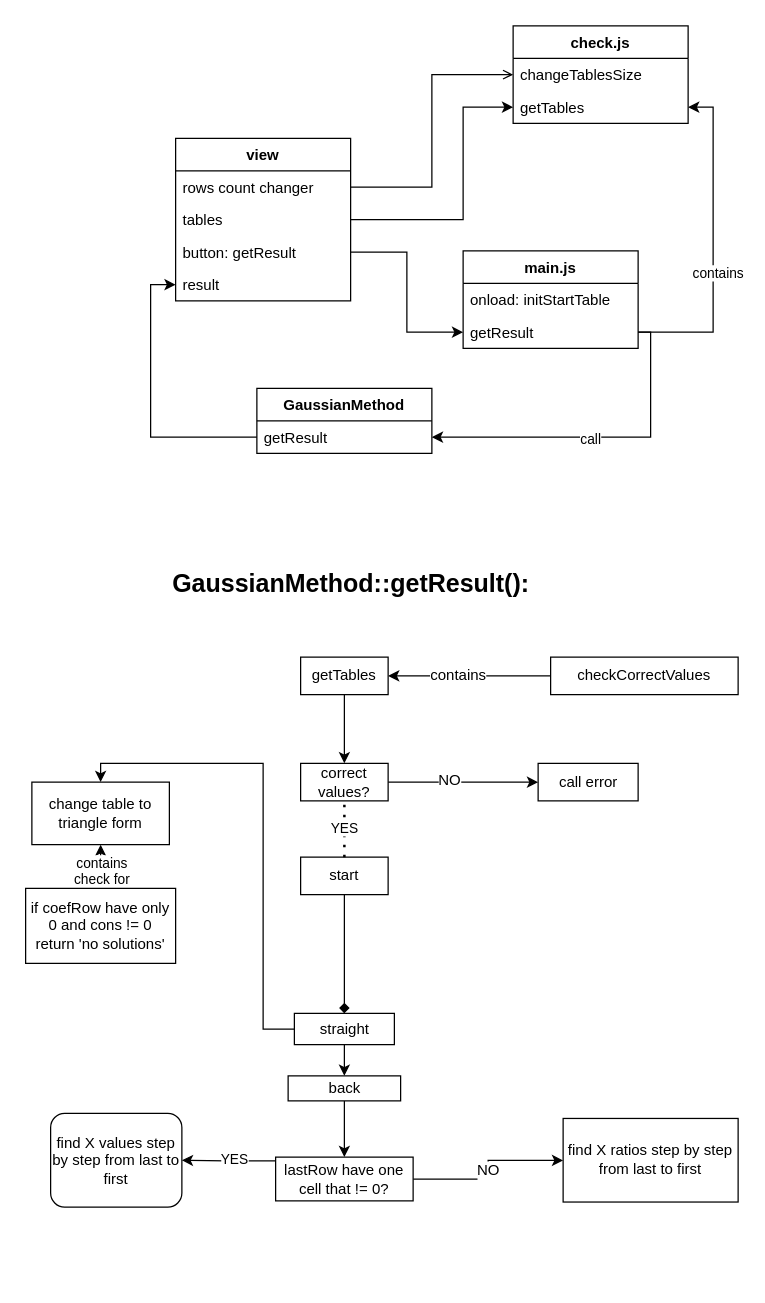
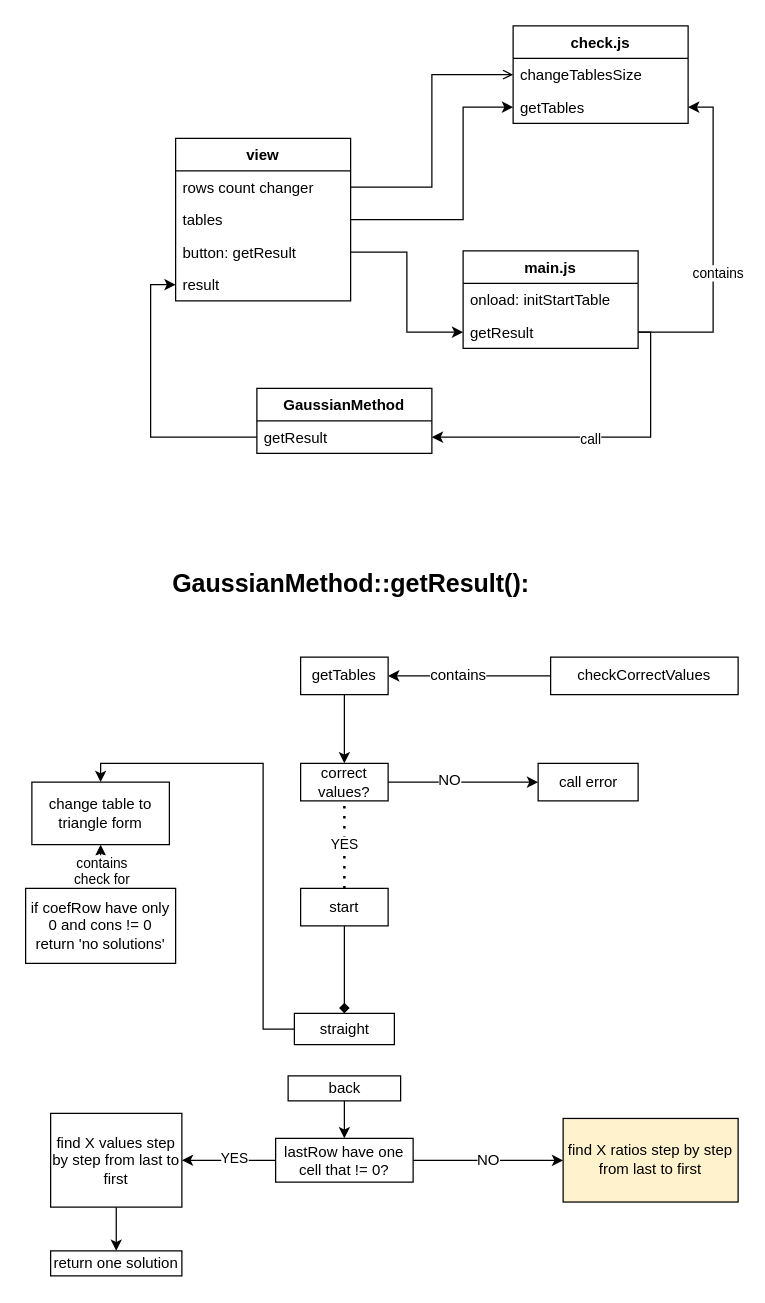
(344, 876) -> (344, 907)
(344, 1064) -> none
(116, 1160) -> (116, 1160)
(651, 1160) -> (651, 1160)
(344, 1179) -> (344, 1160)
none -> (116, 1231)
none -> (116, 1263)
